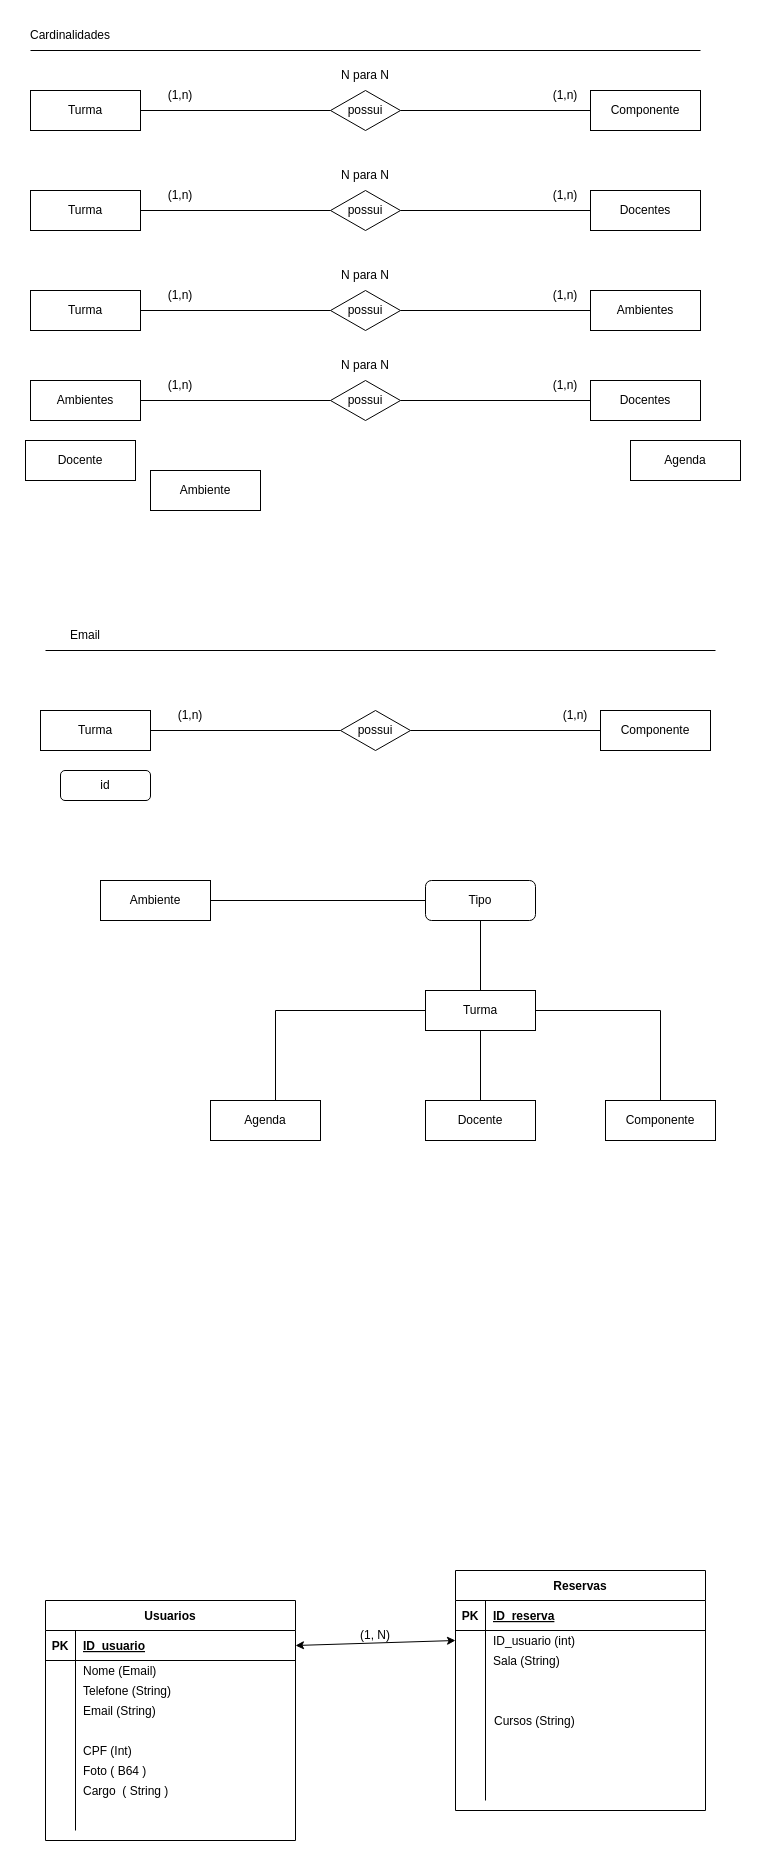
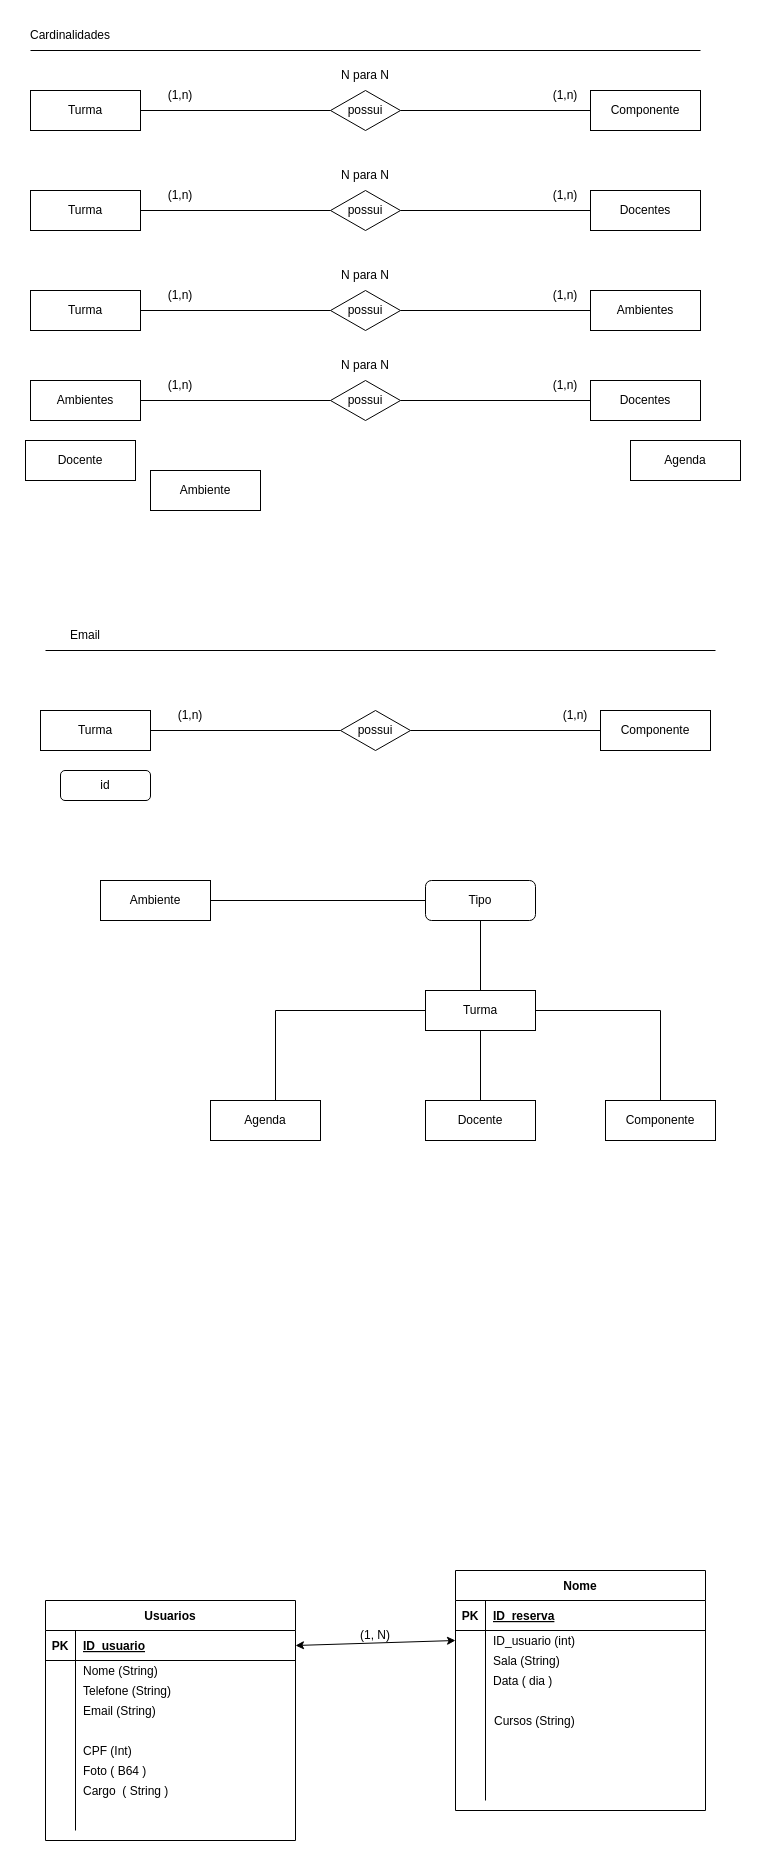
(580, 1586) -> (580, 1586)
(119, 1671) -> (124, 1671)
none -> (596, 1681)
